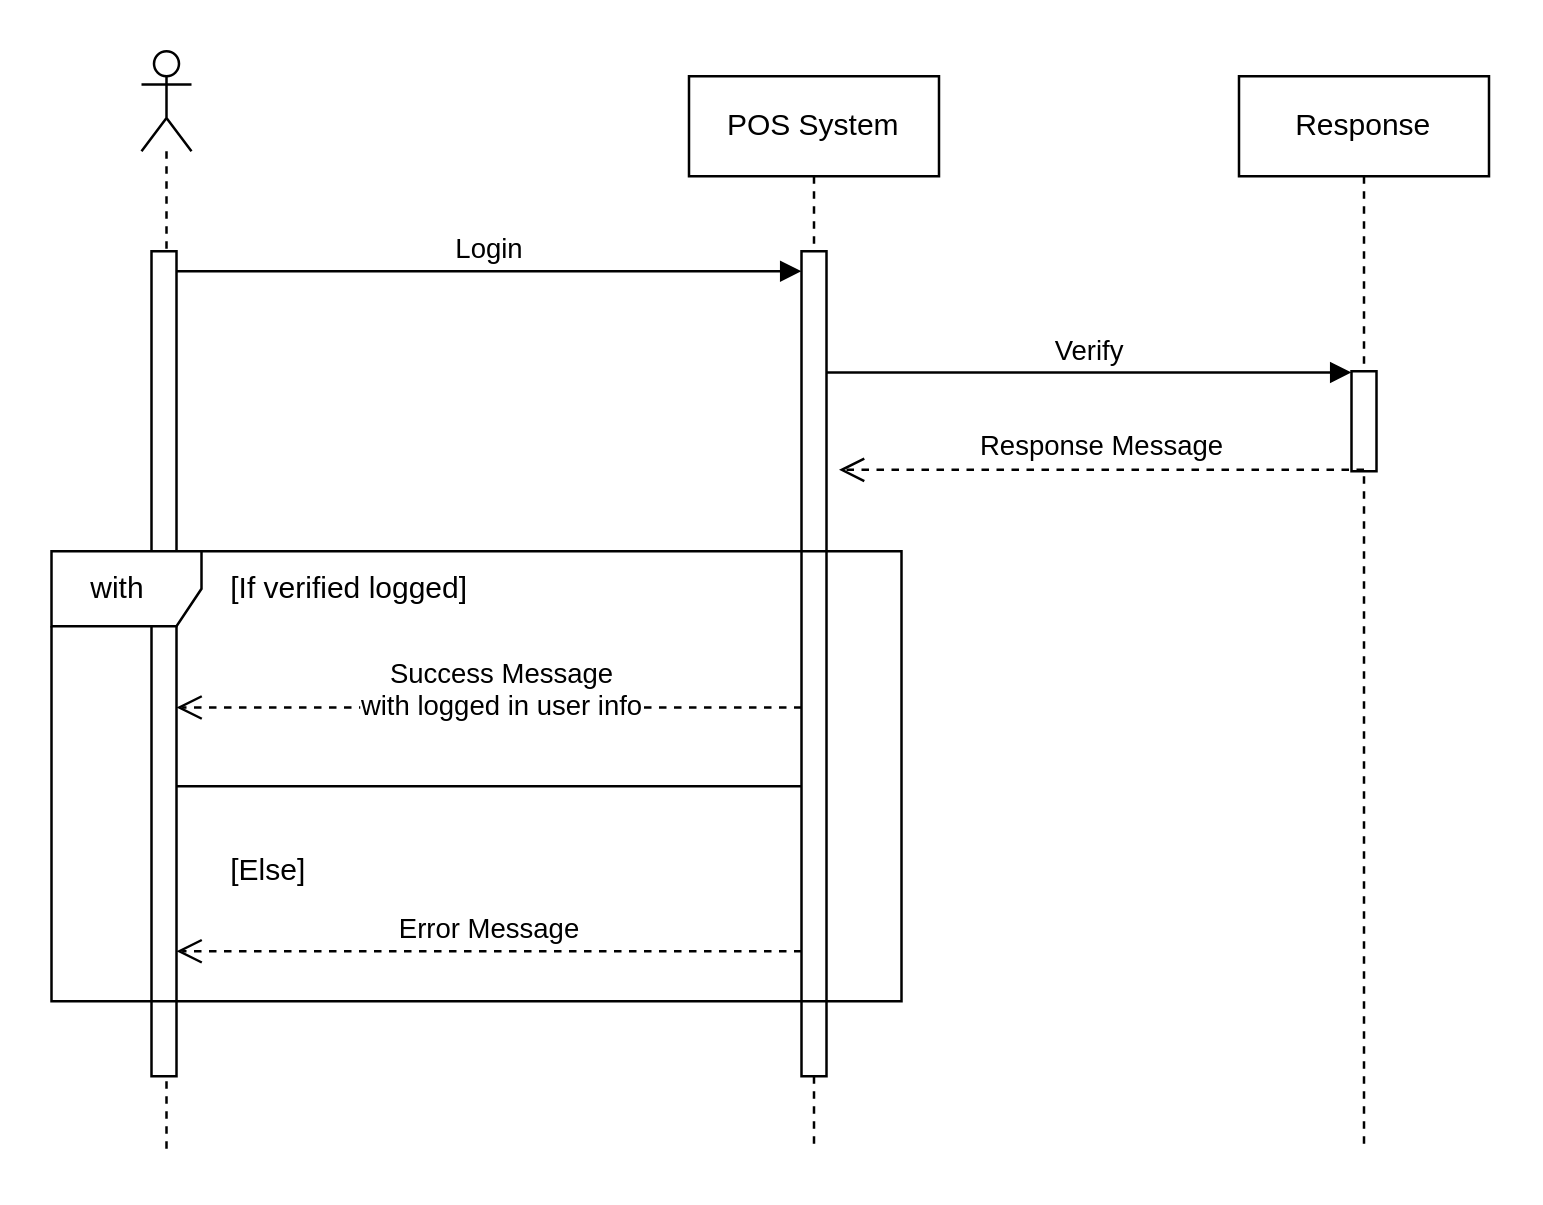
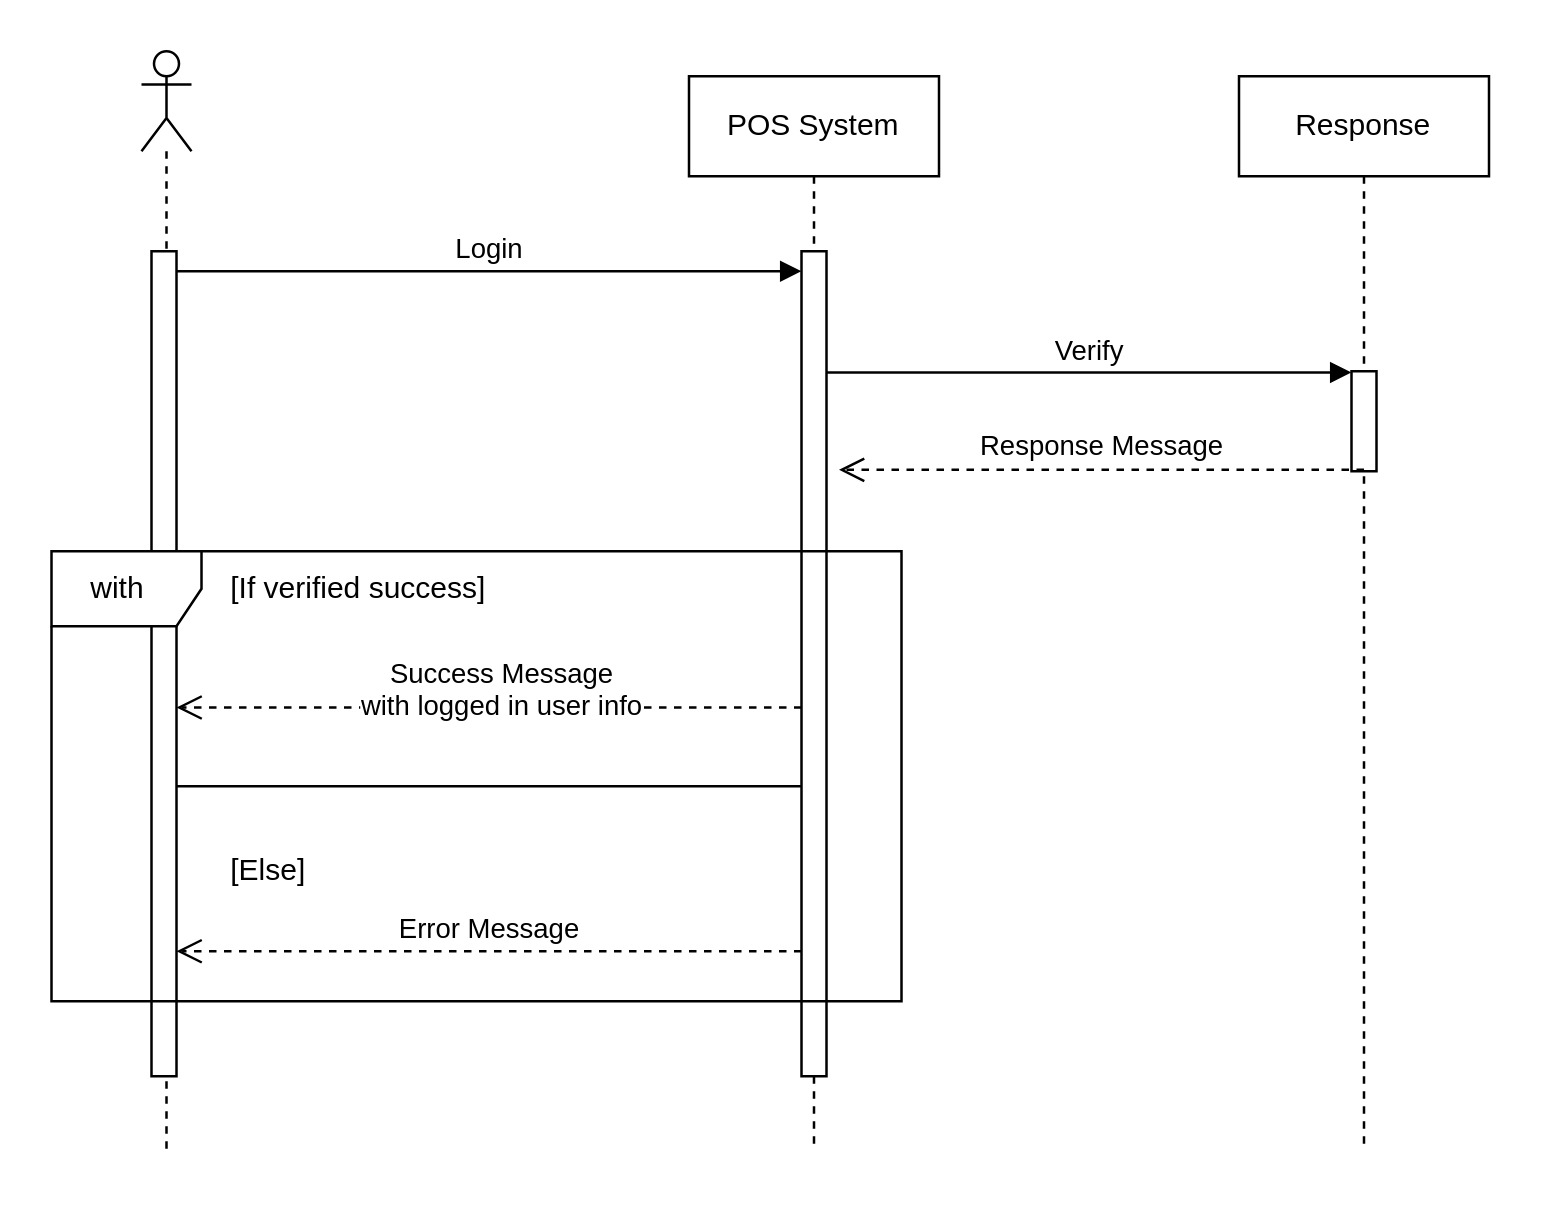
(380, 589) -> (384, 589)
